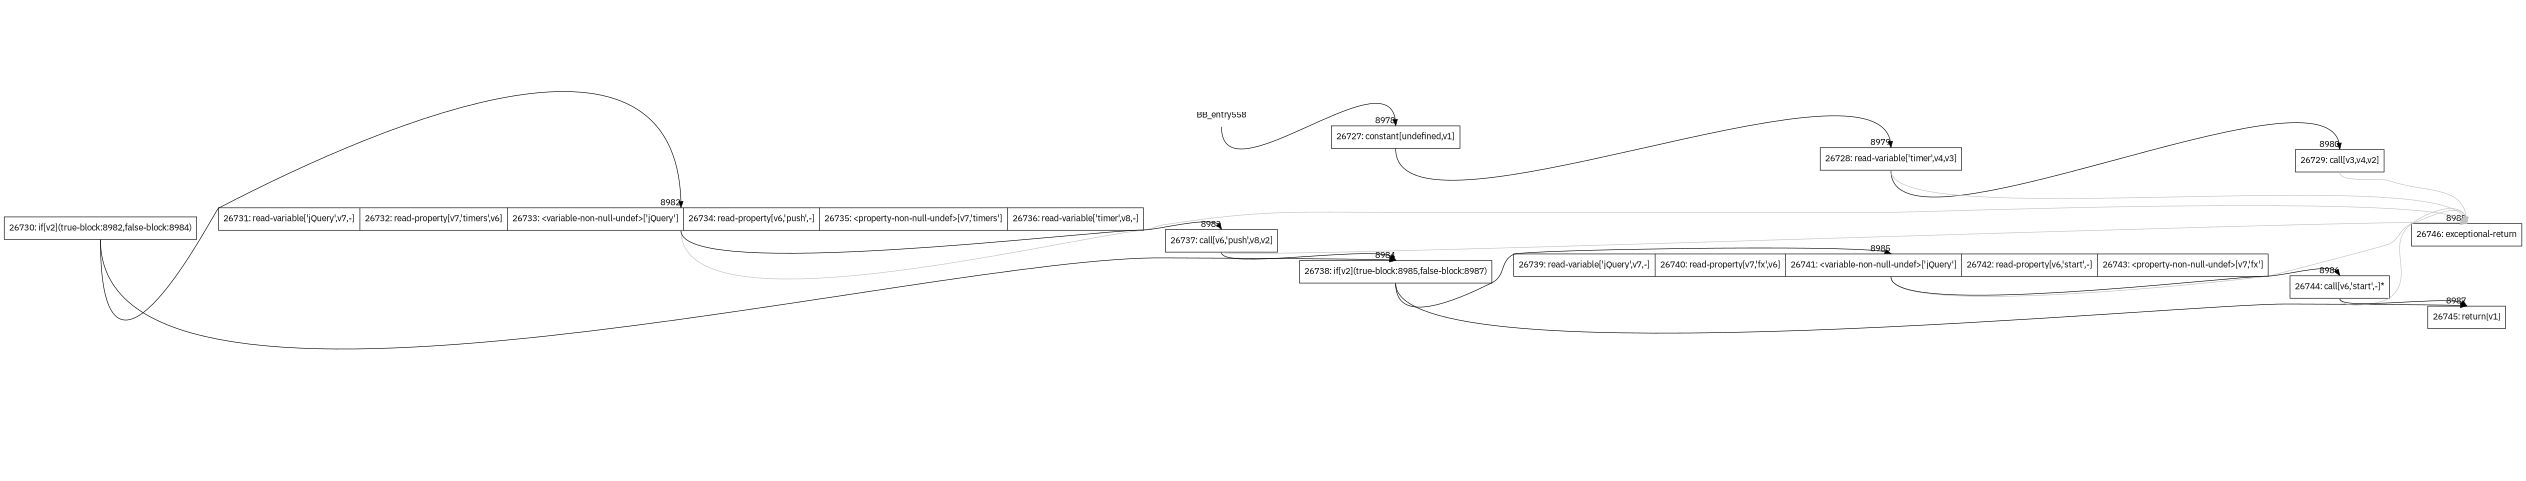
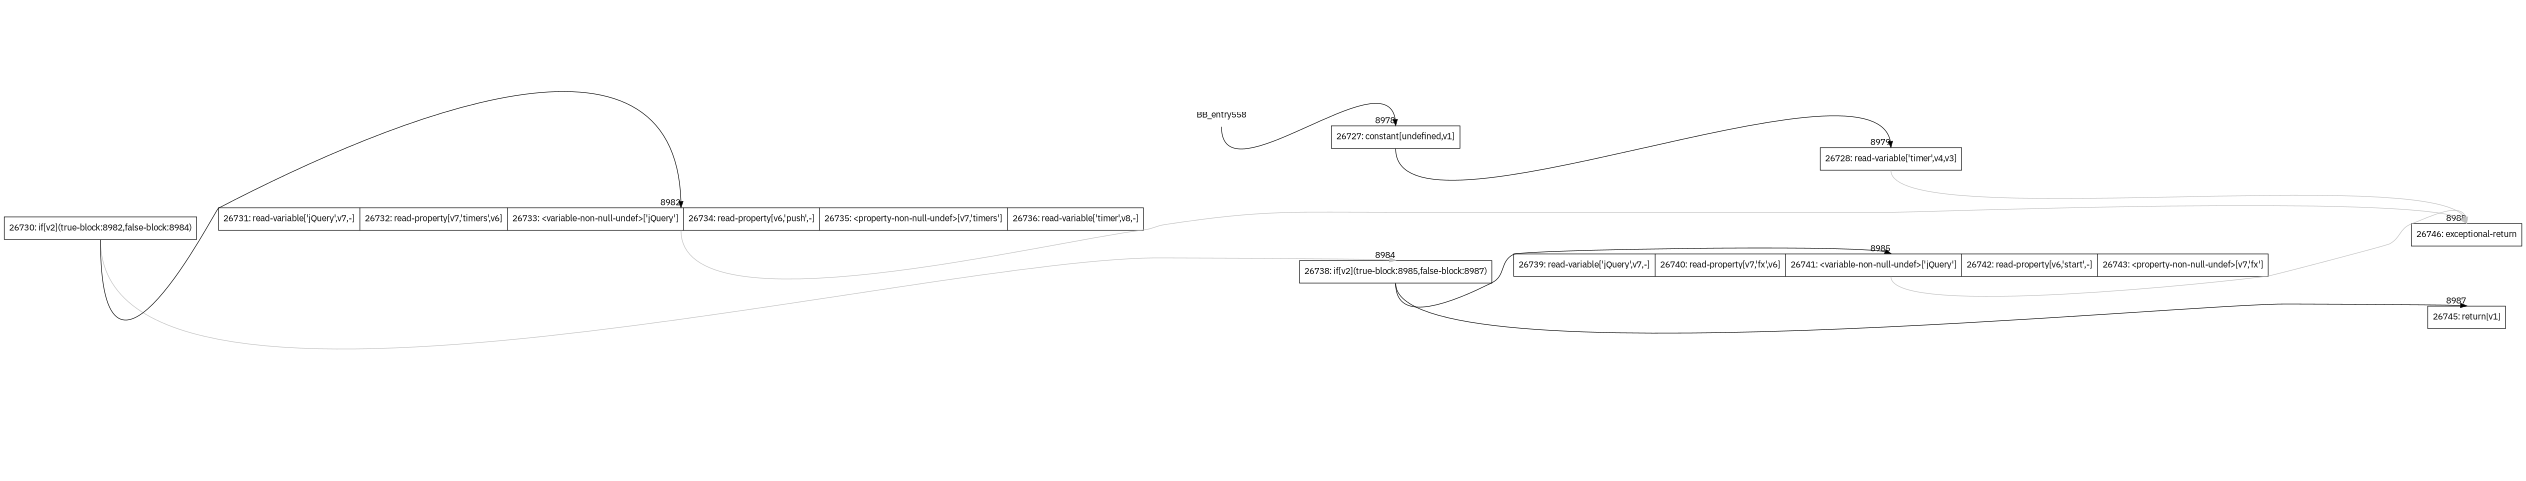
(2340, 161) -> none
(1221, 241) -> none
(2340, 287) -> none
(722, 313) -> (722, 313)
